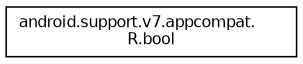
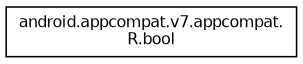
(151, 32) -> (151, 32)
